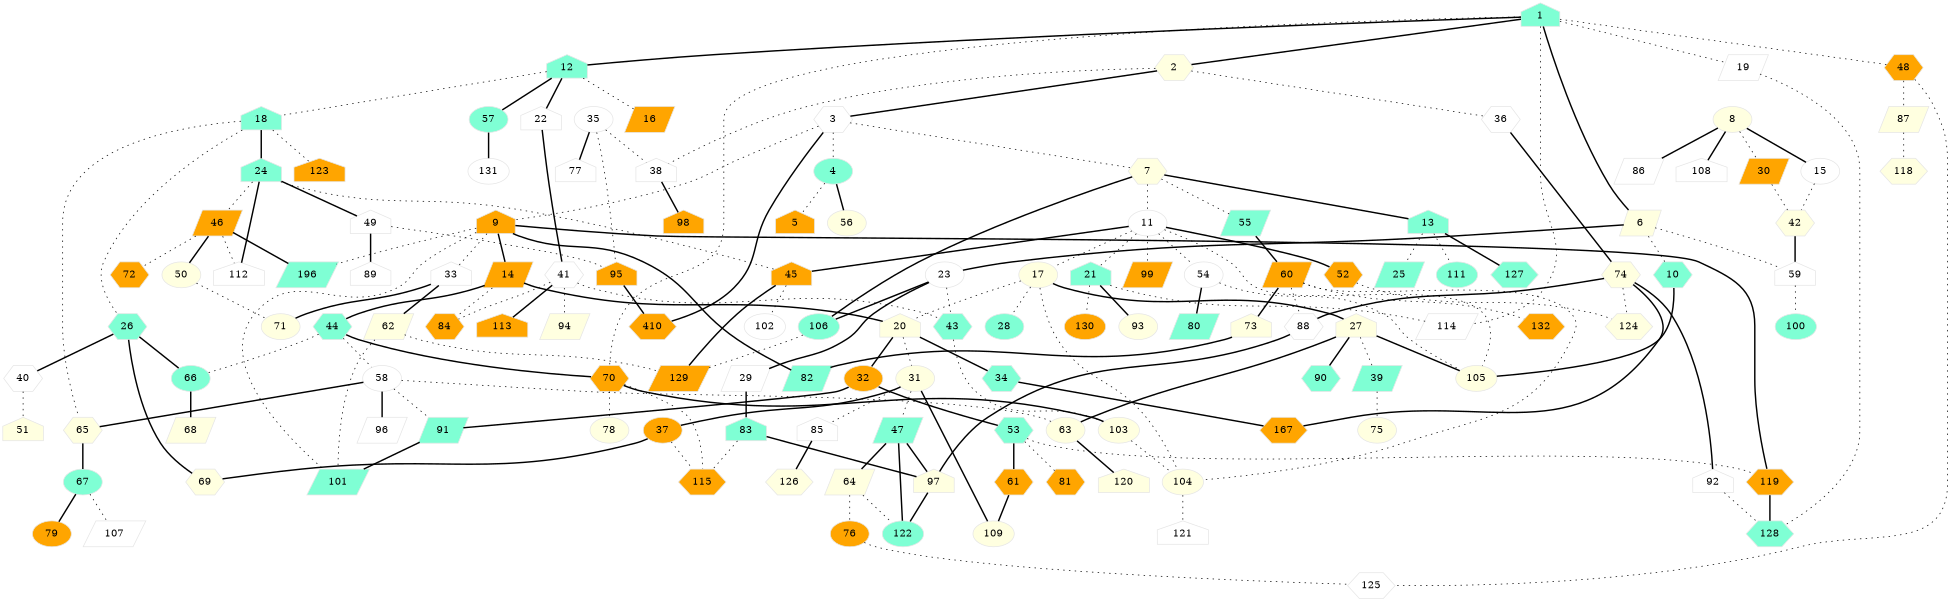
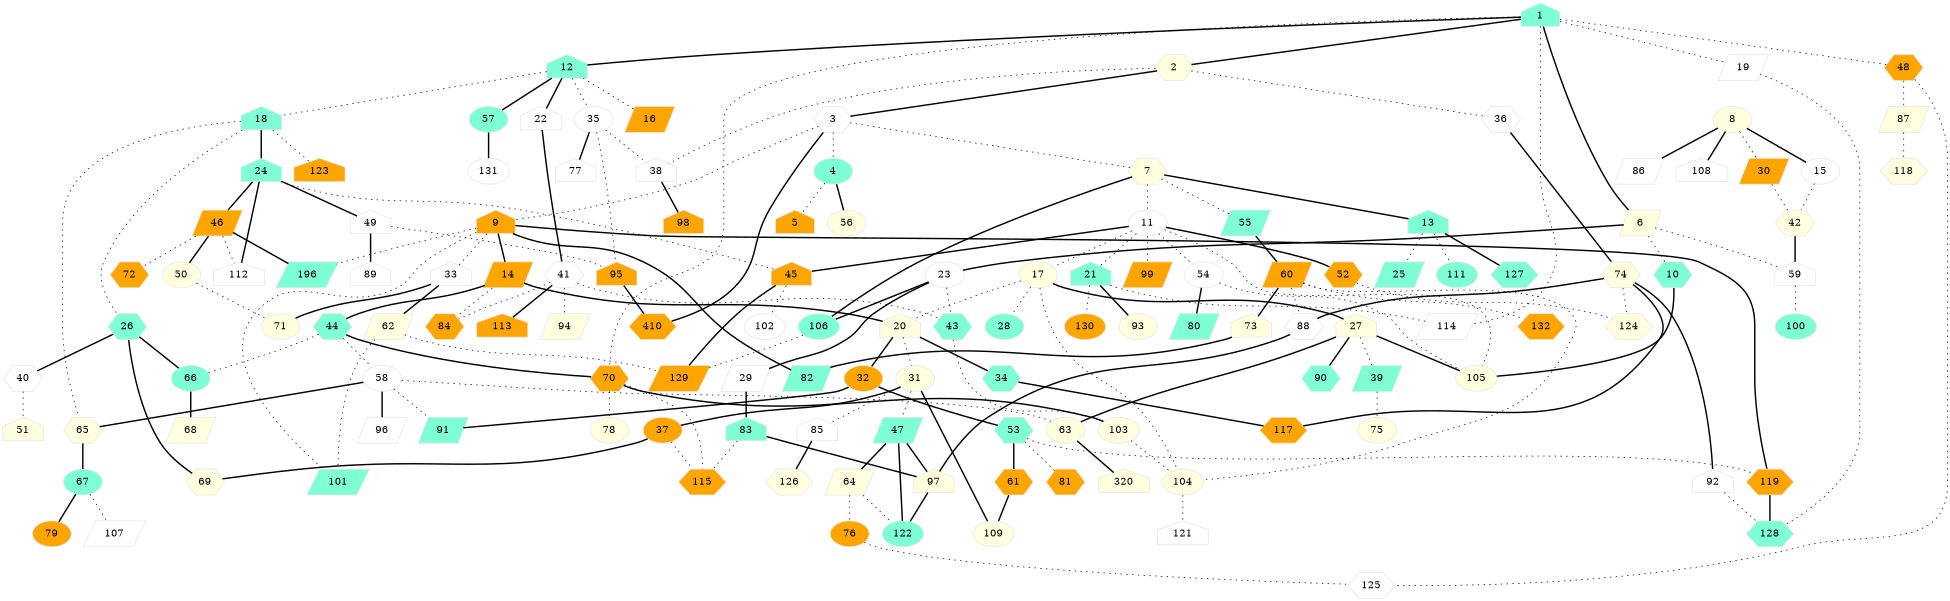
none -> (580, 93)
(240, 196) -> (240, 196)
(1284, 430) -> (1284, 430)
(392, 456) -> none
(1124, 482) -> (1124, 482)
